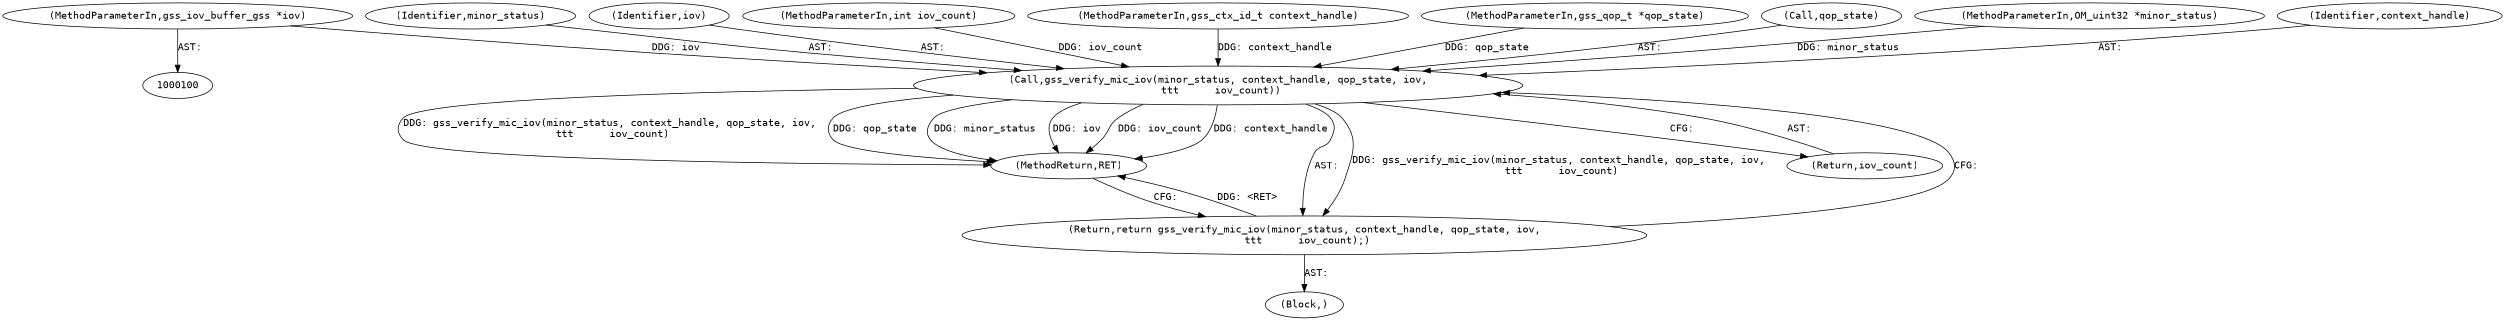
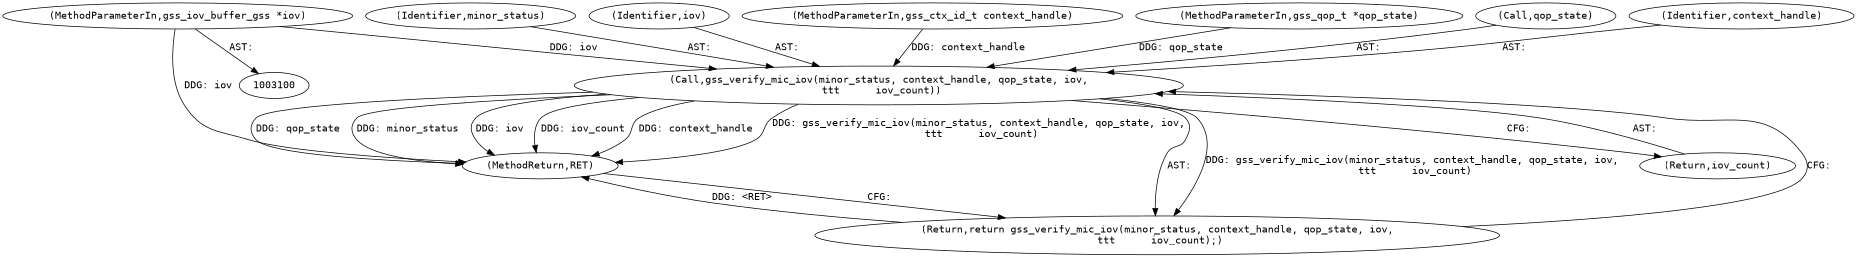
(879, 16) -> none
(2090, 16) -> none
(178, 85) -> (274, 85)
none -> (250, 140)
(1304, 305) -> none
